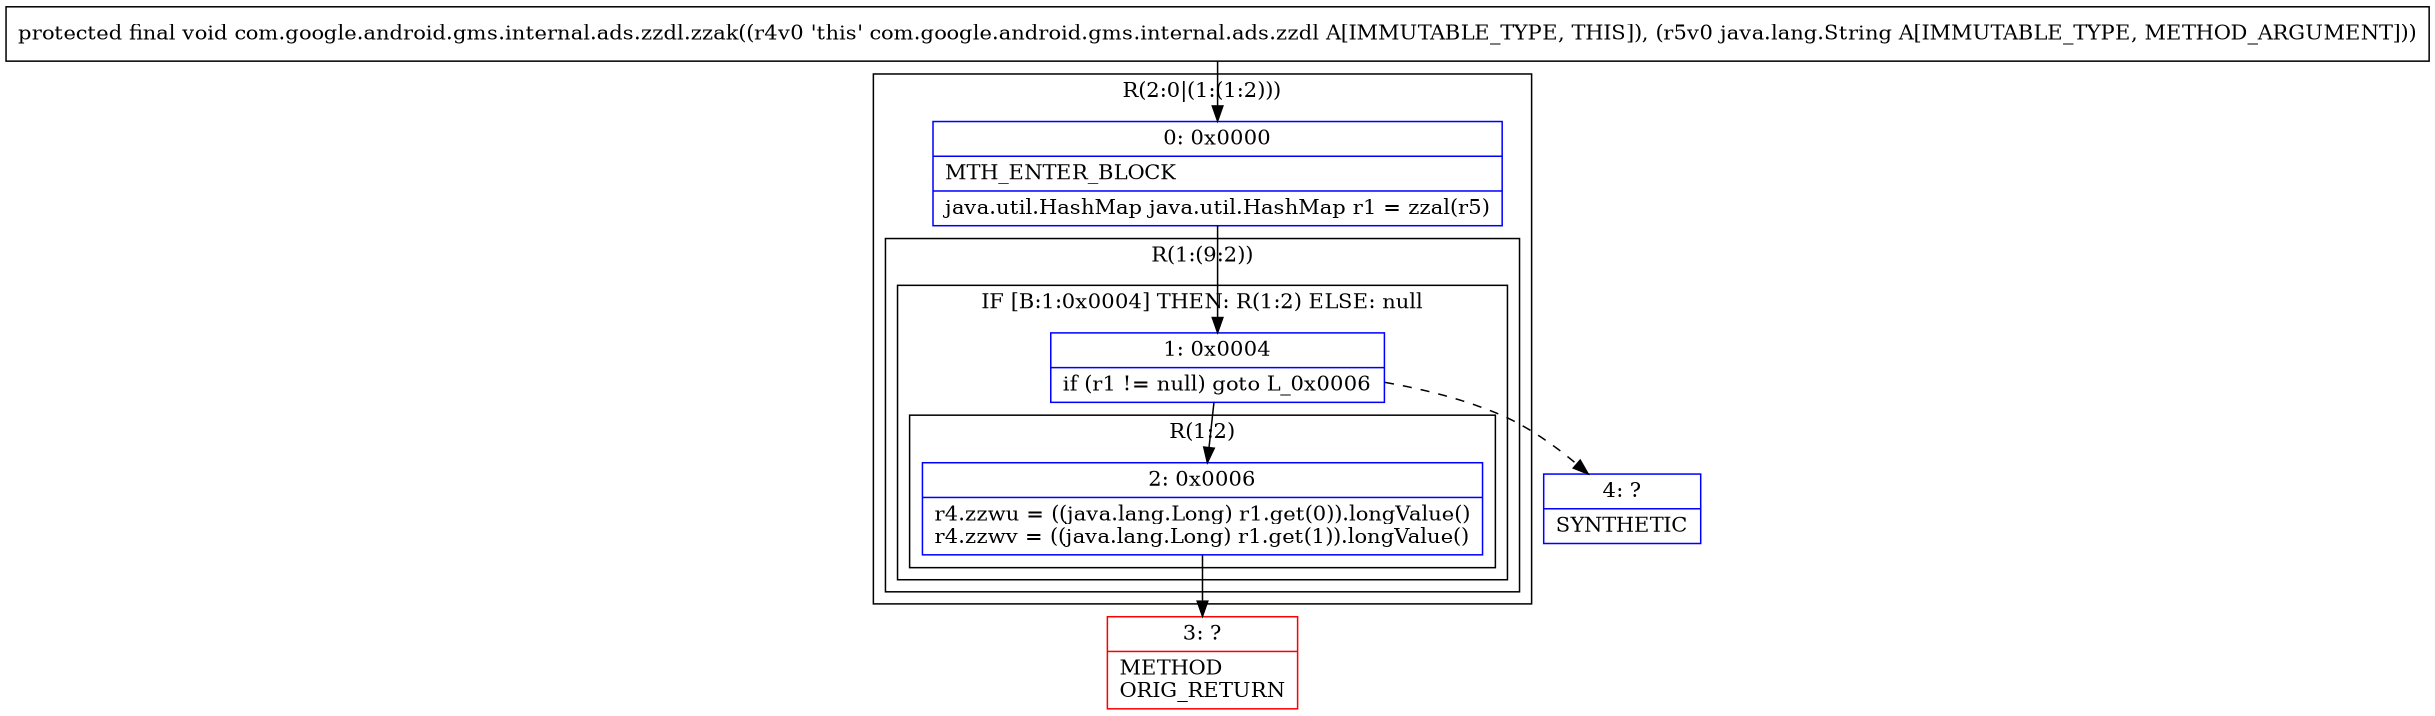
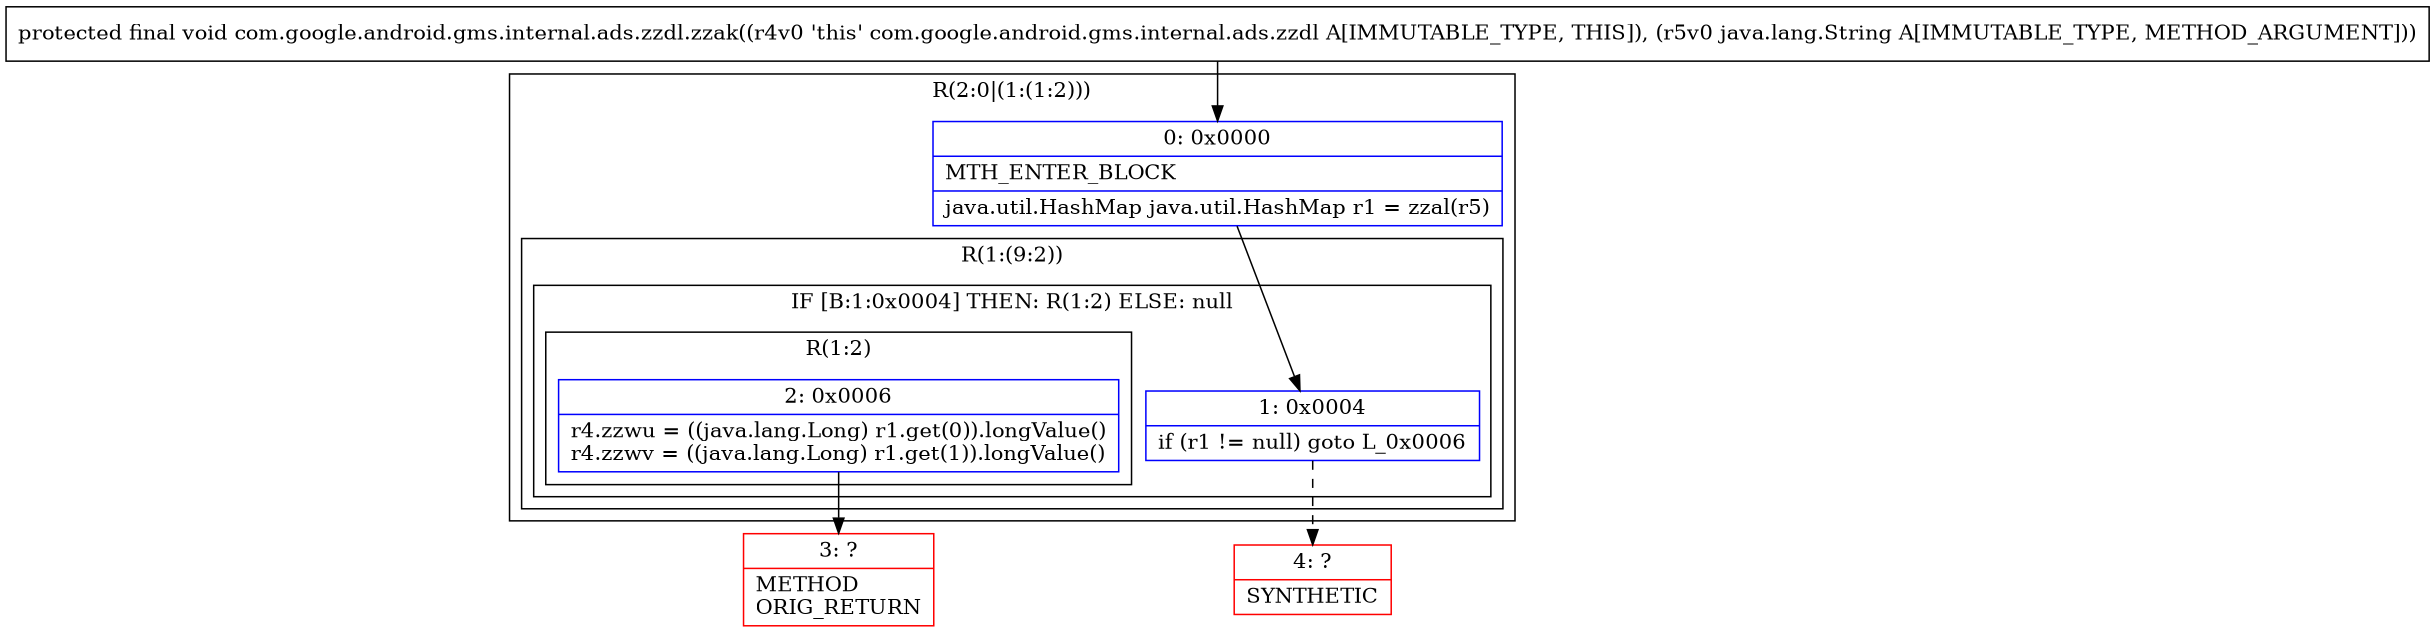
(1211, 425) -> none
(1622, 509) -> (1313, 580)
